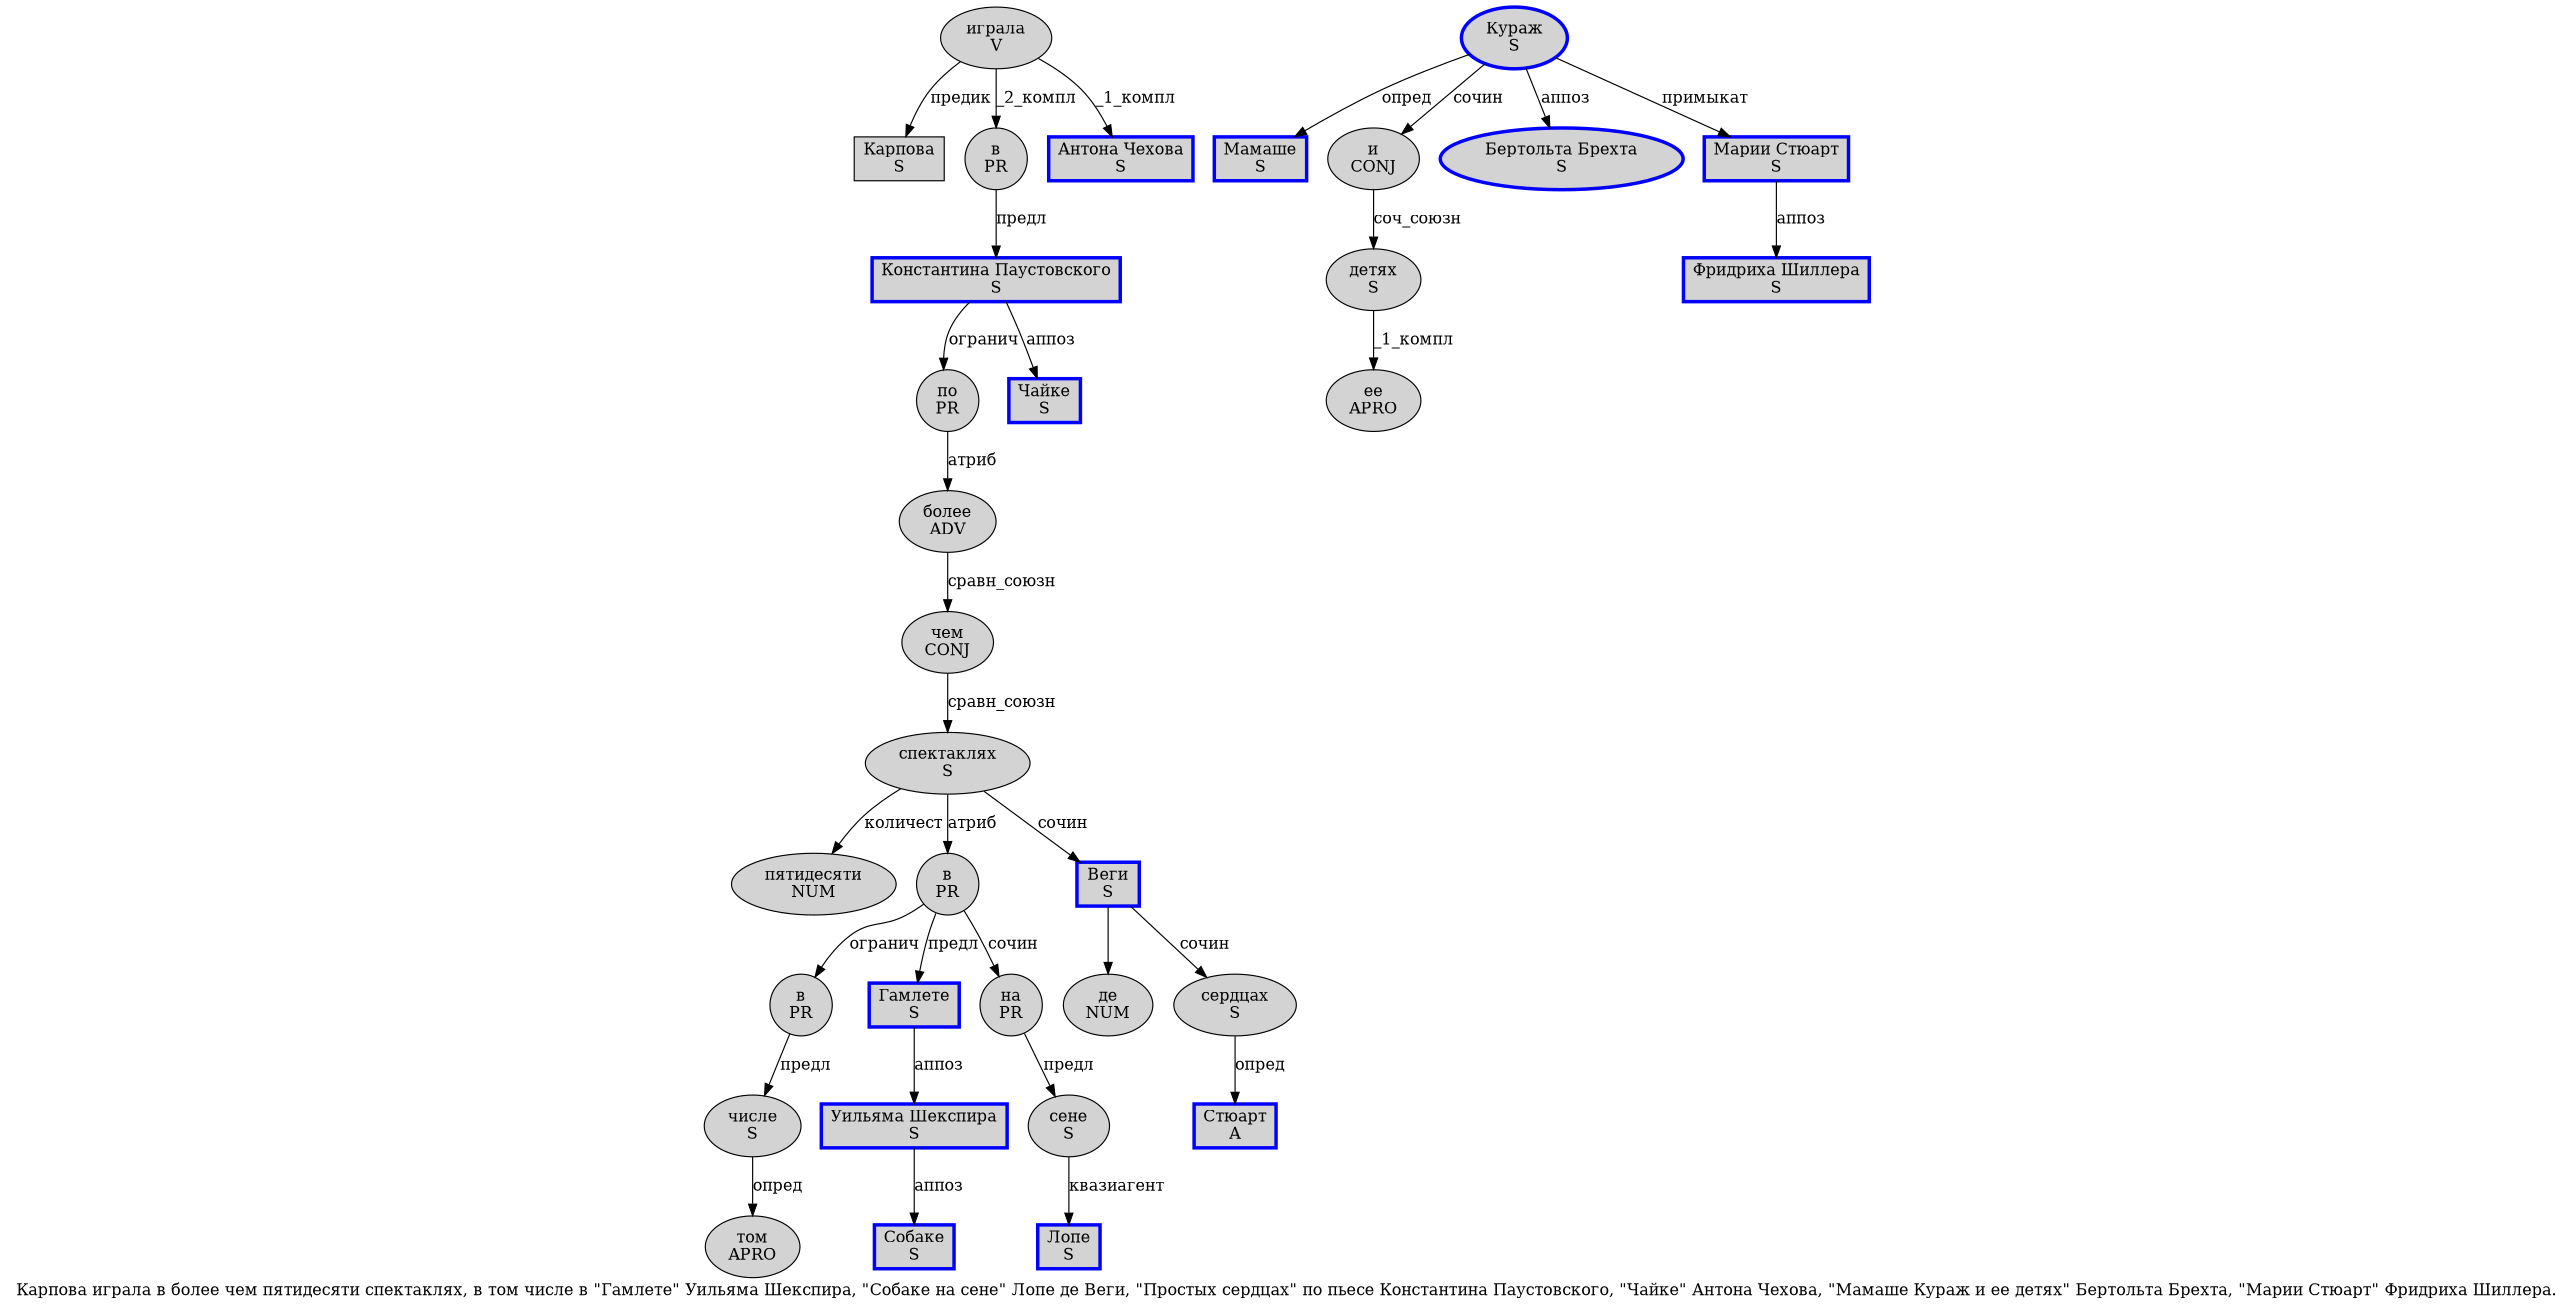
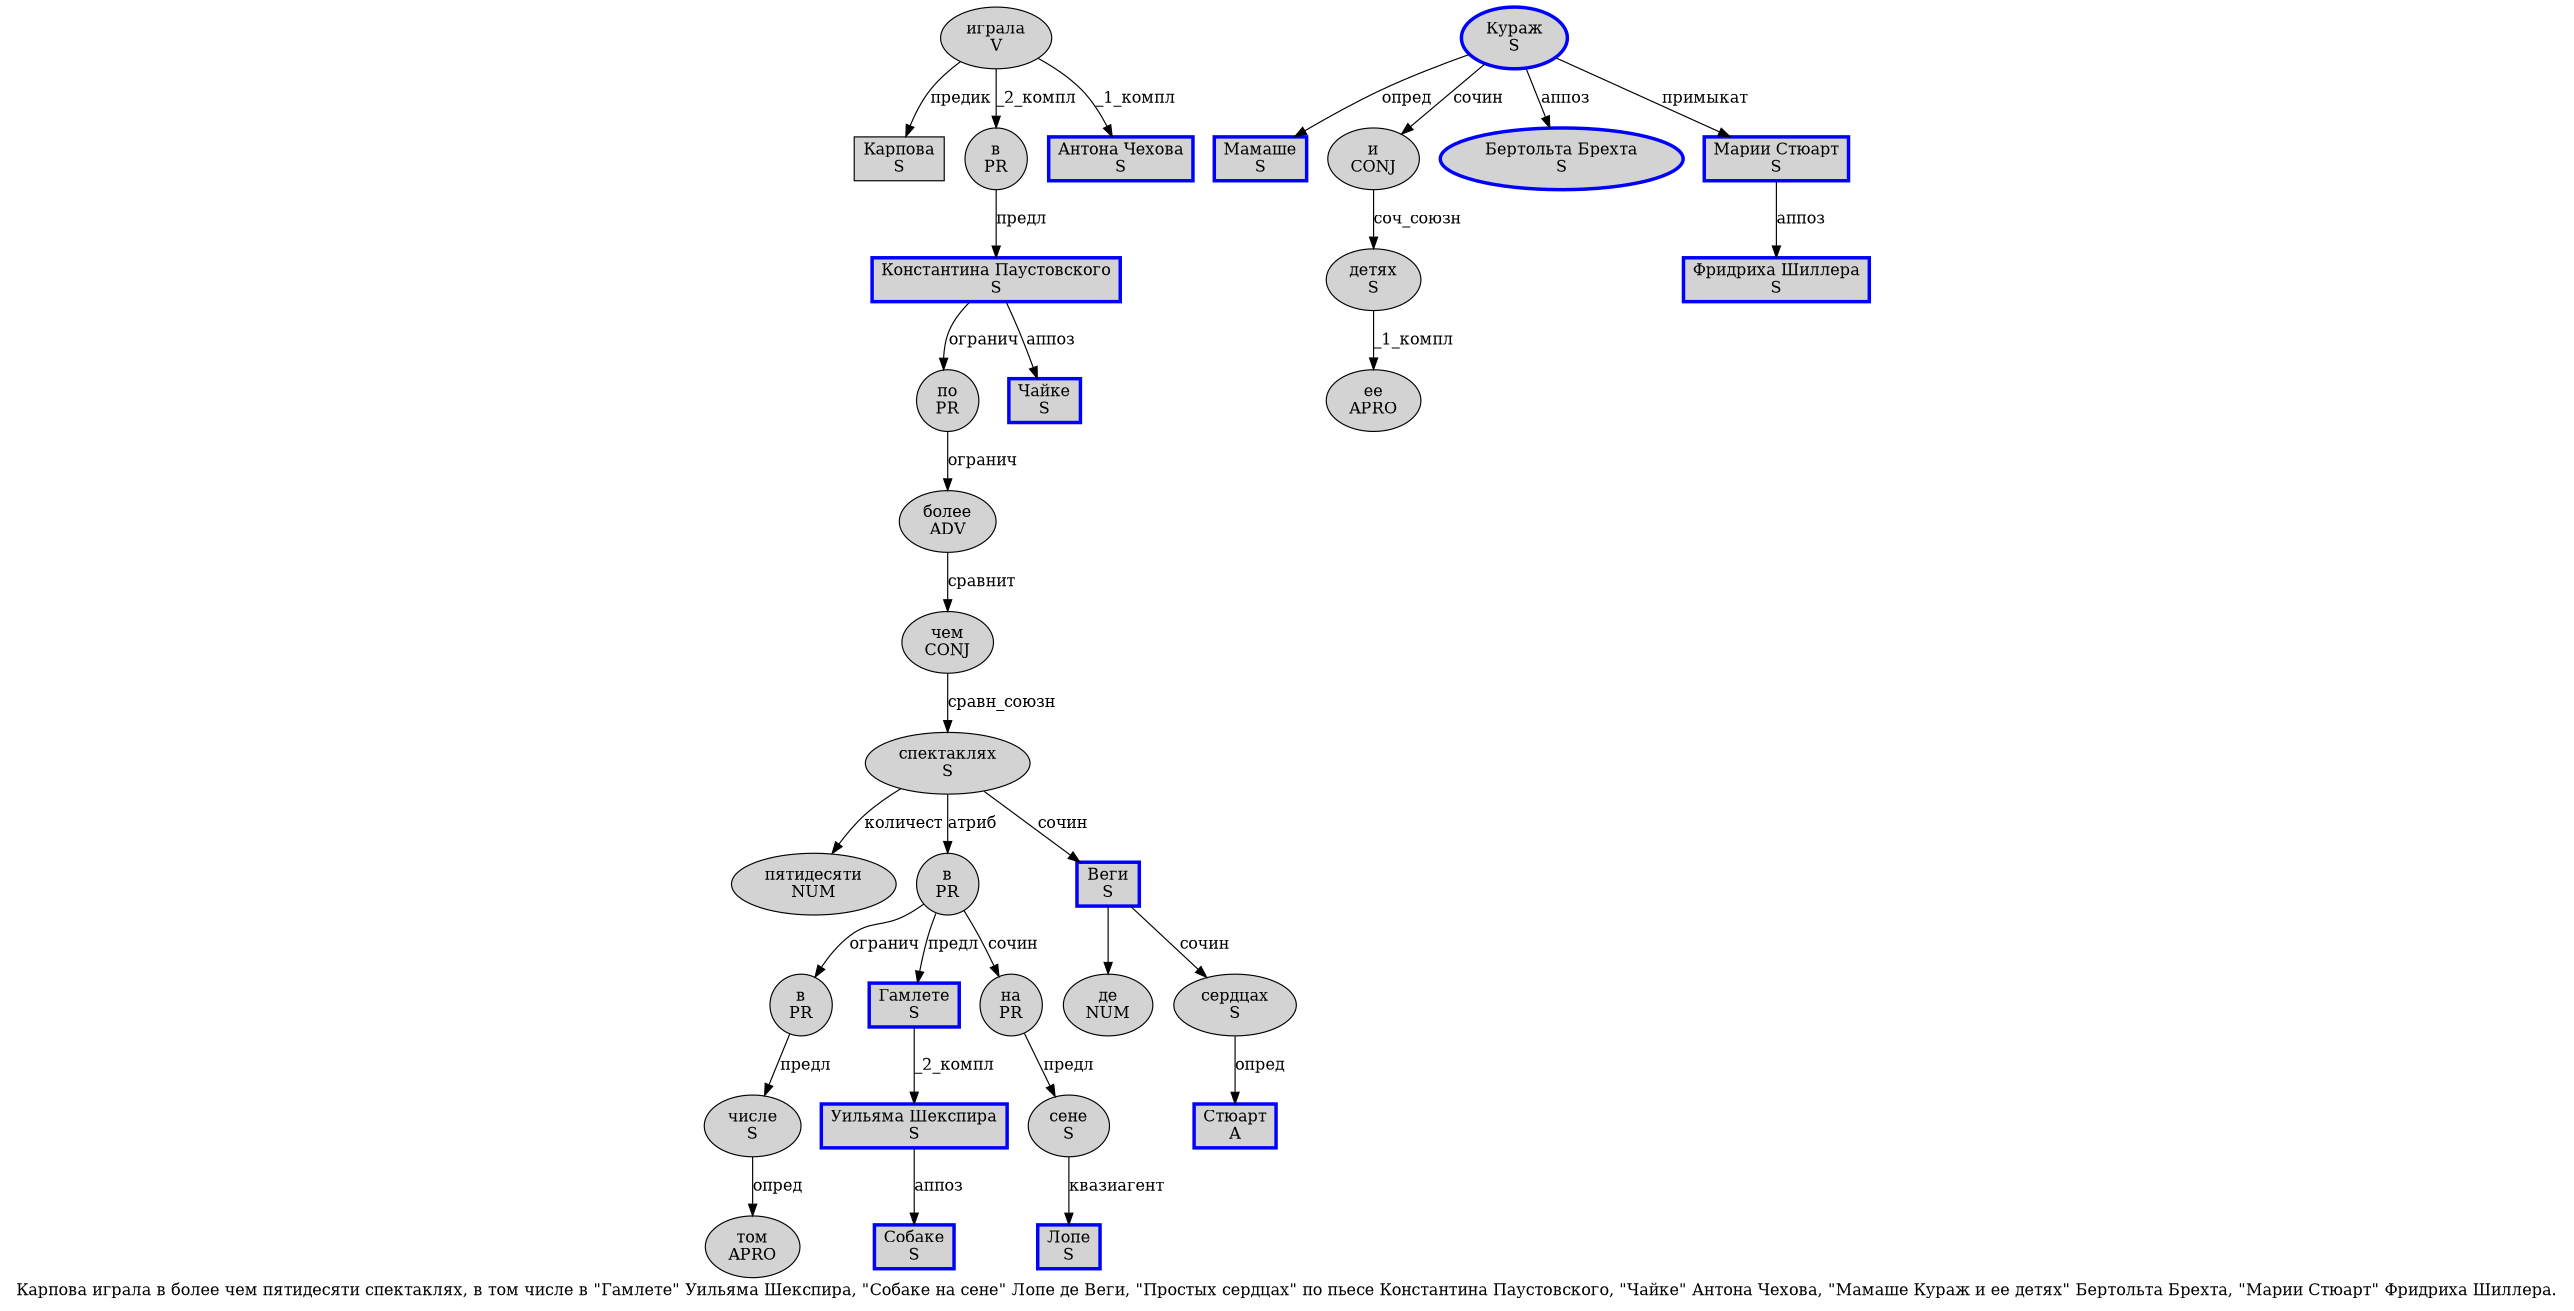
(973, 461) -> (983, 461)
(1002, 582) -> (982, 582)
(939, 1065) -> (955, 1065)
